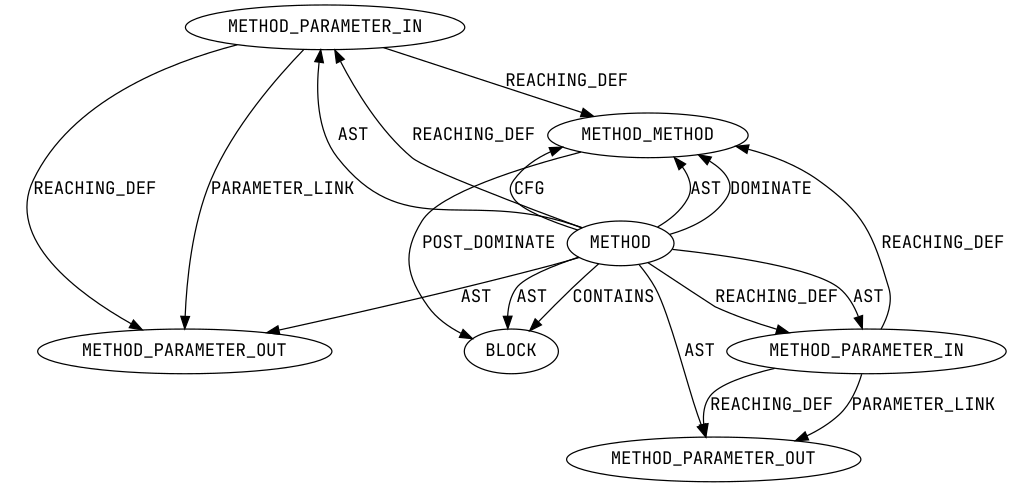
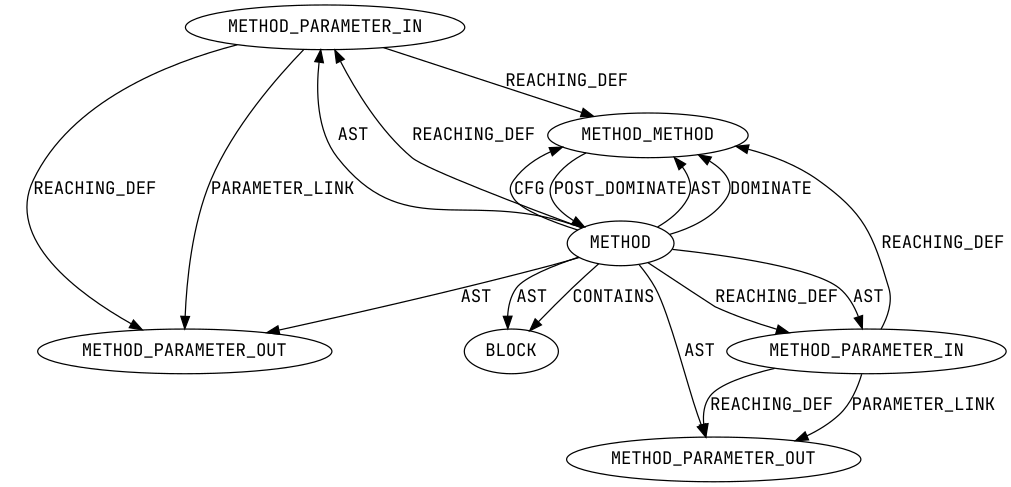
(449, 199) -> (552, 184)
